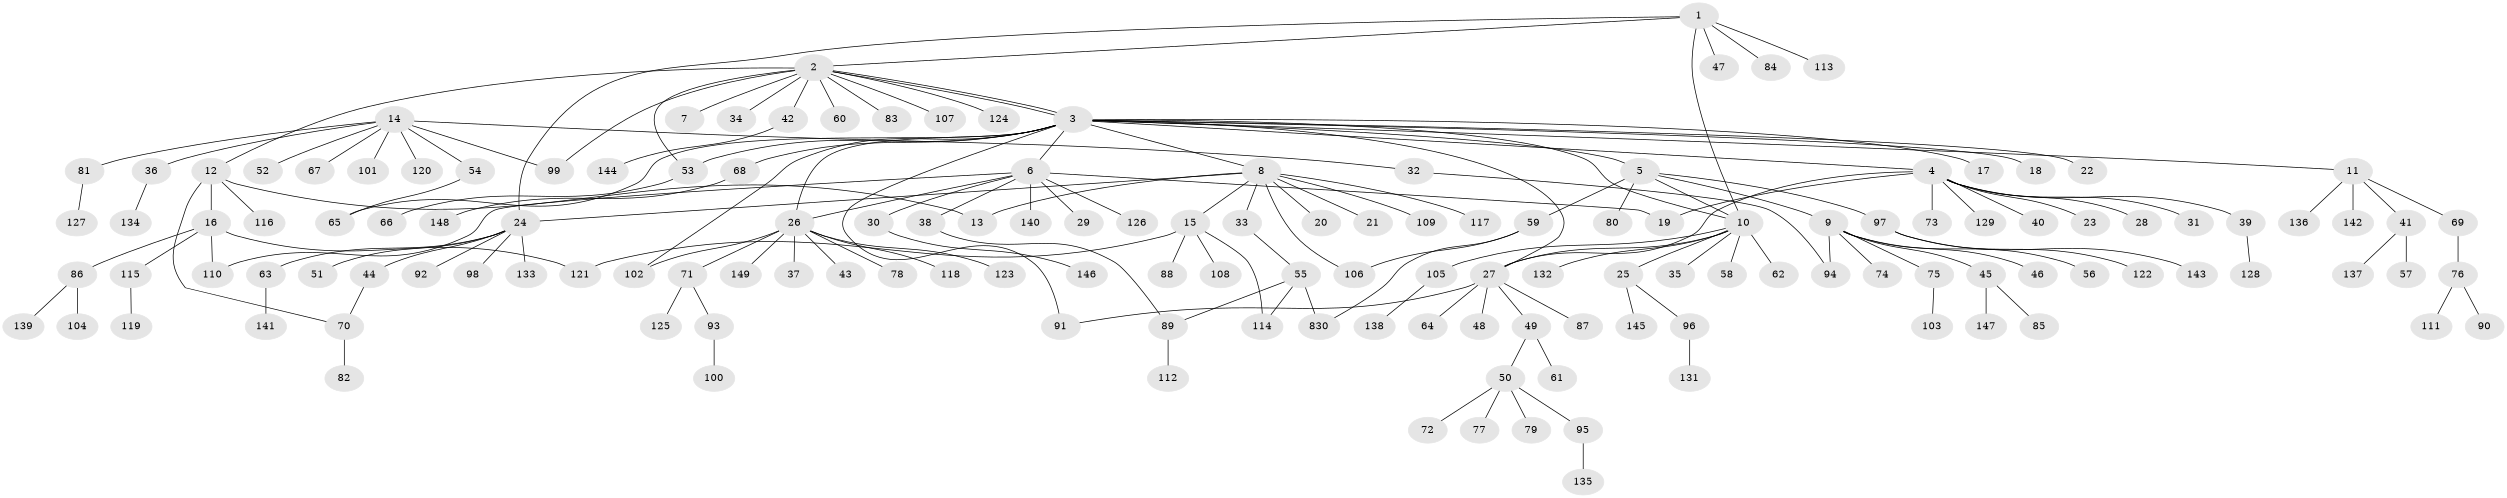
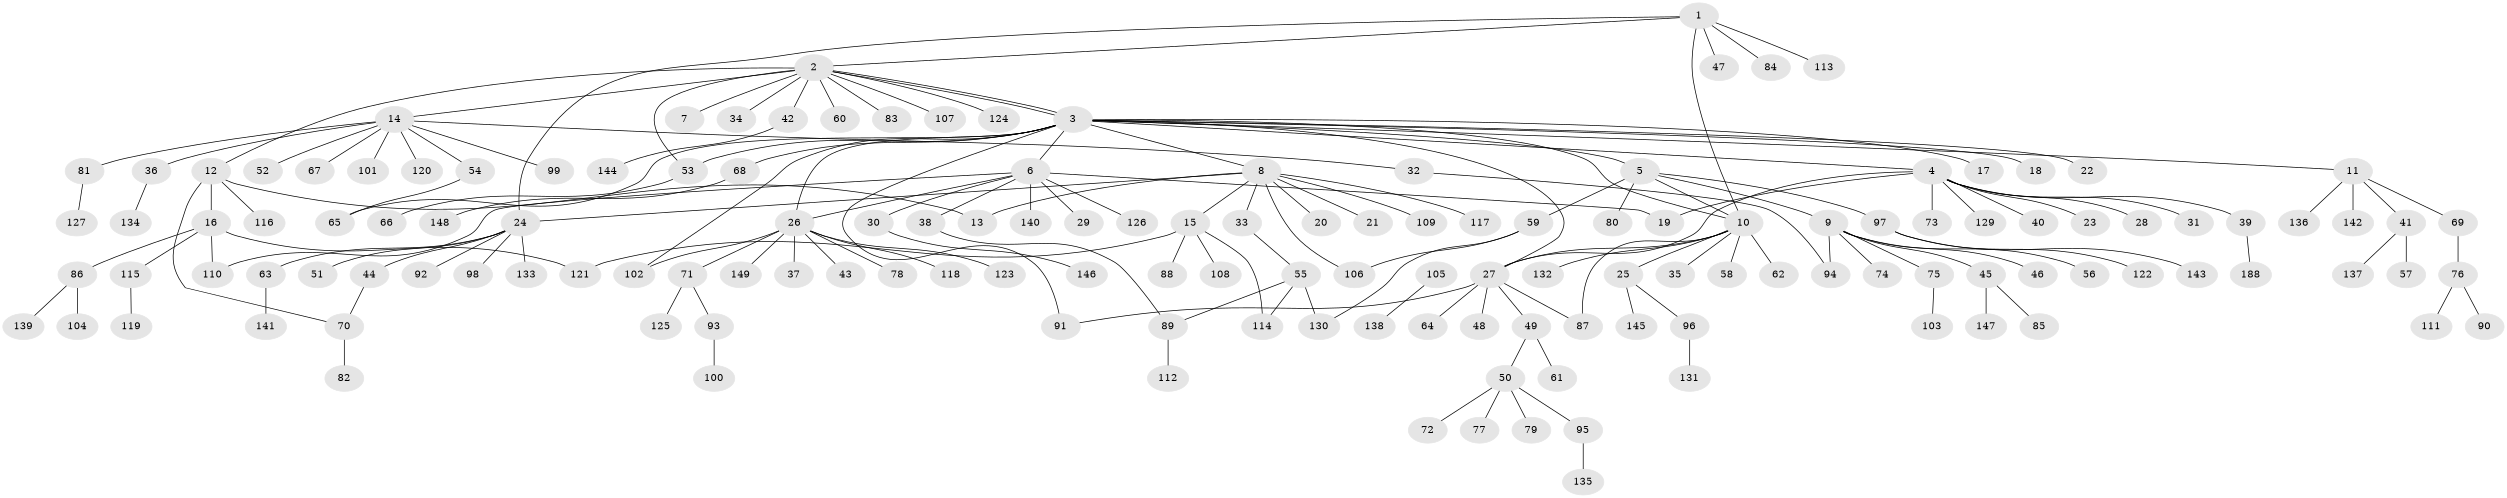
(650, 107) -> (604, 94)
(1581, 245) -> (1633, 242)
(2251, 275) -> (2251, 275)
(1319, 327) -> (1319, 327)
